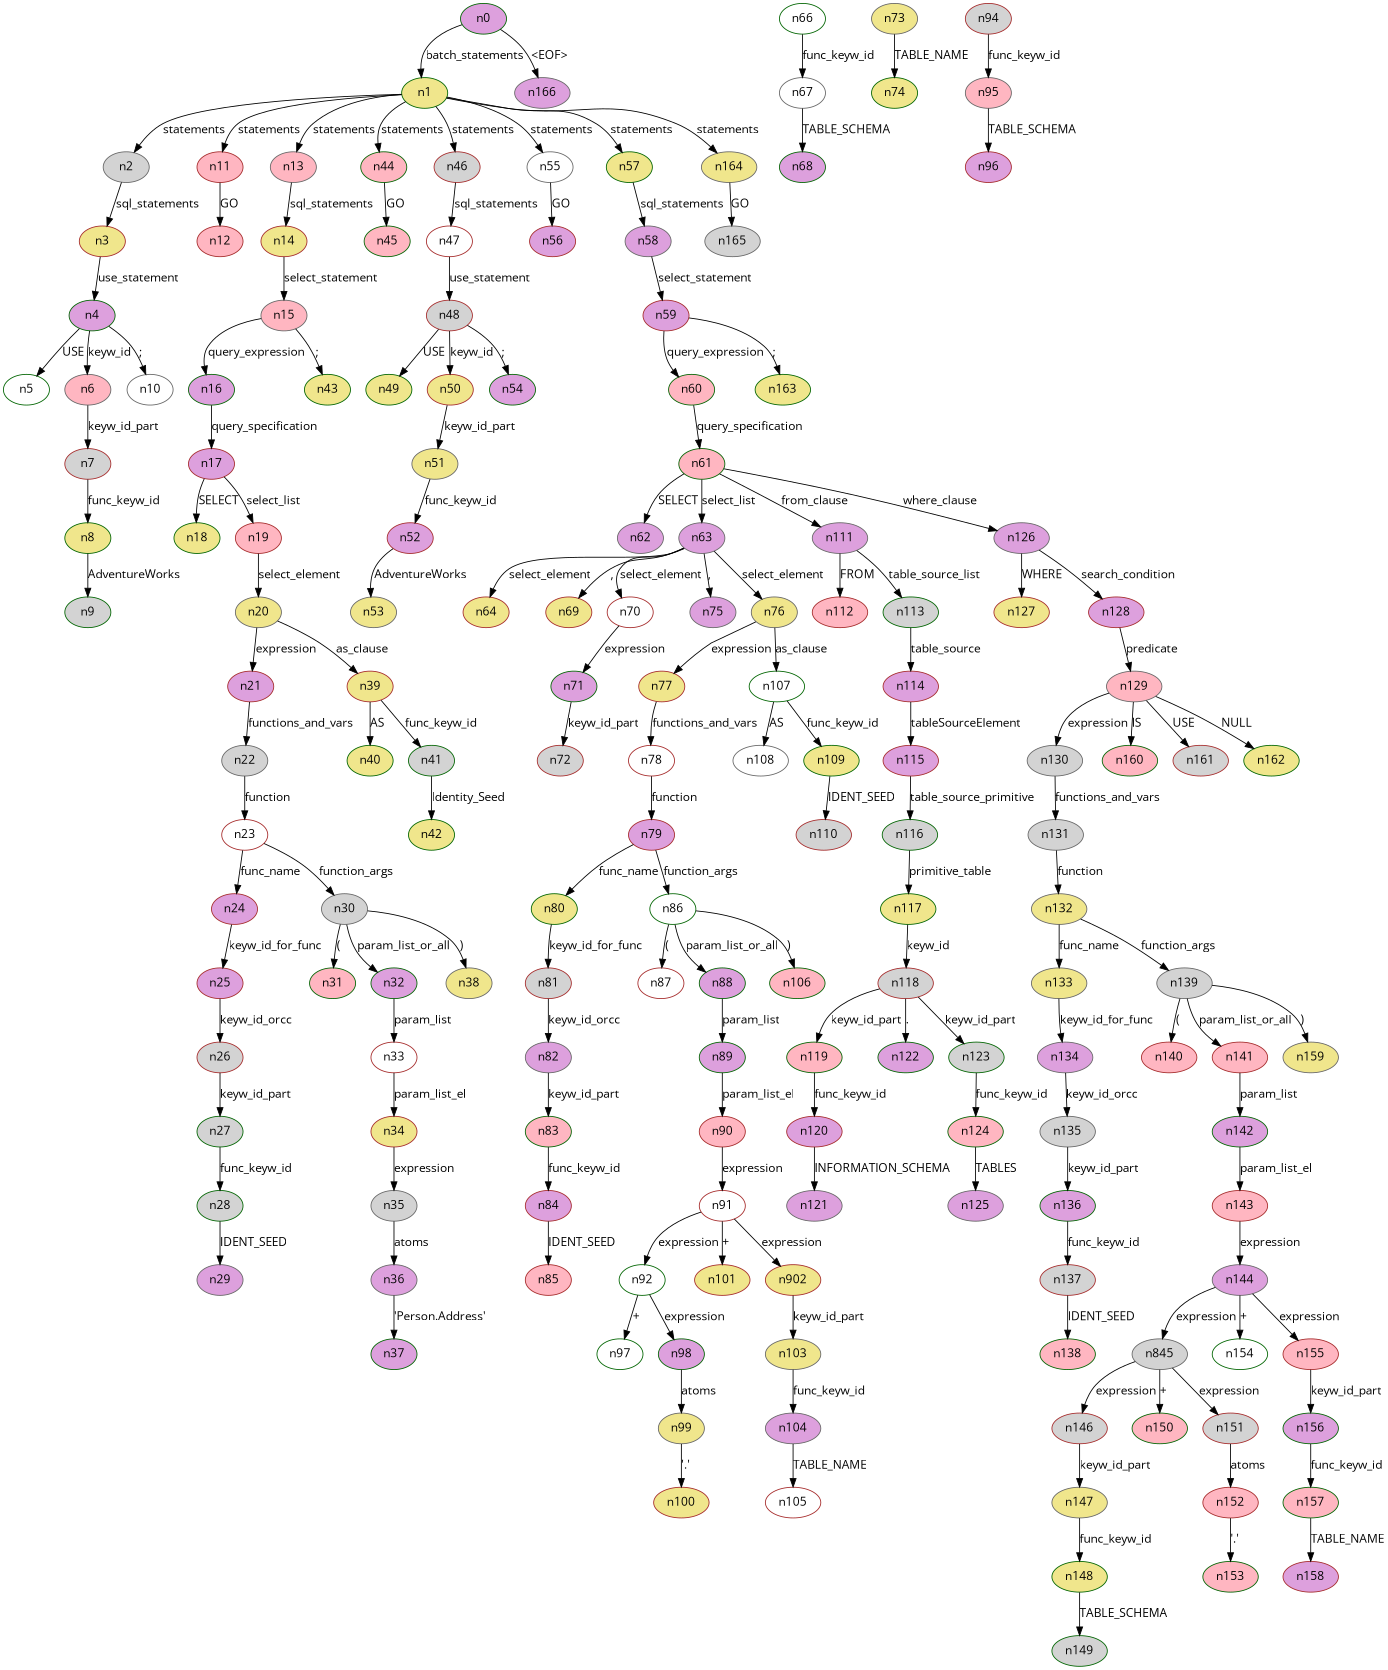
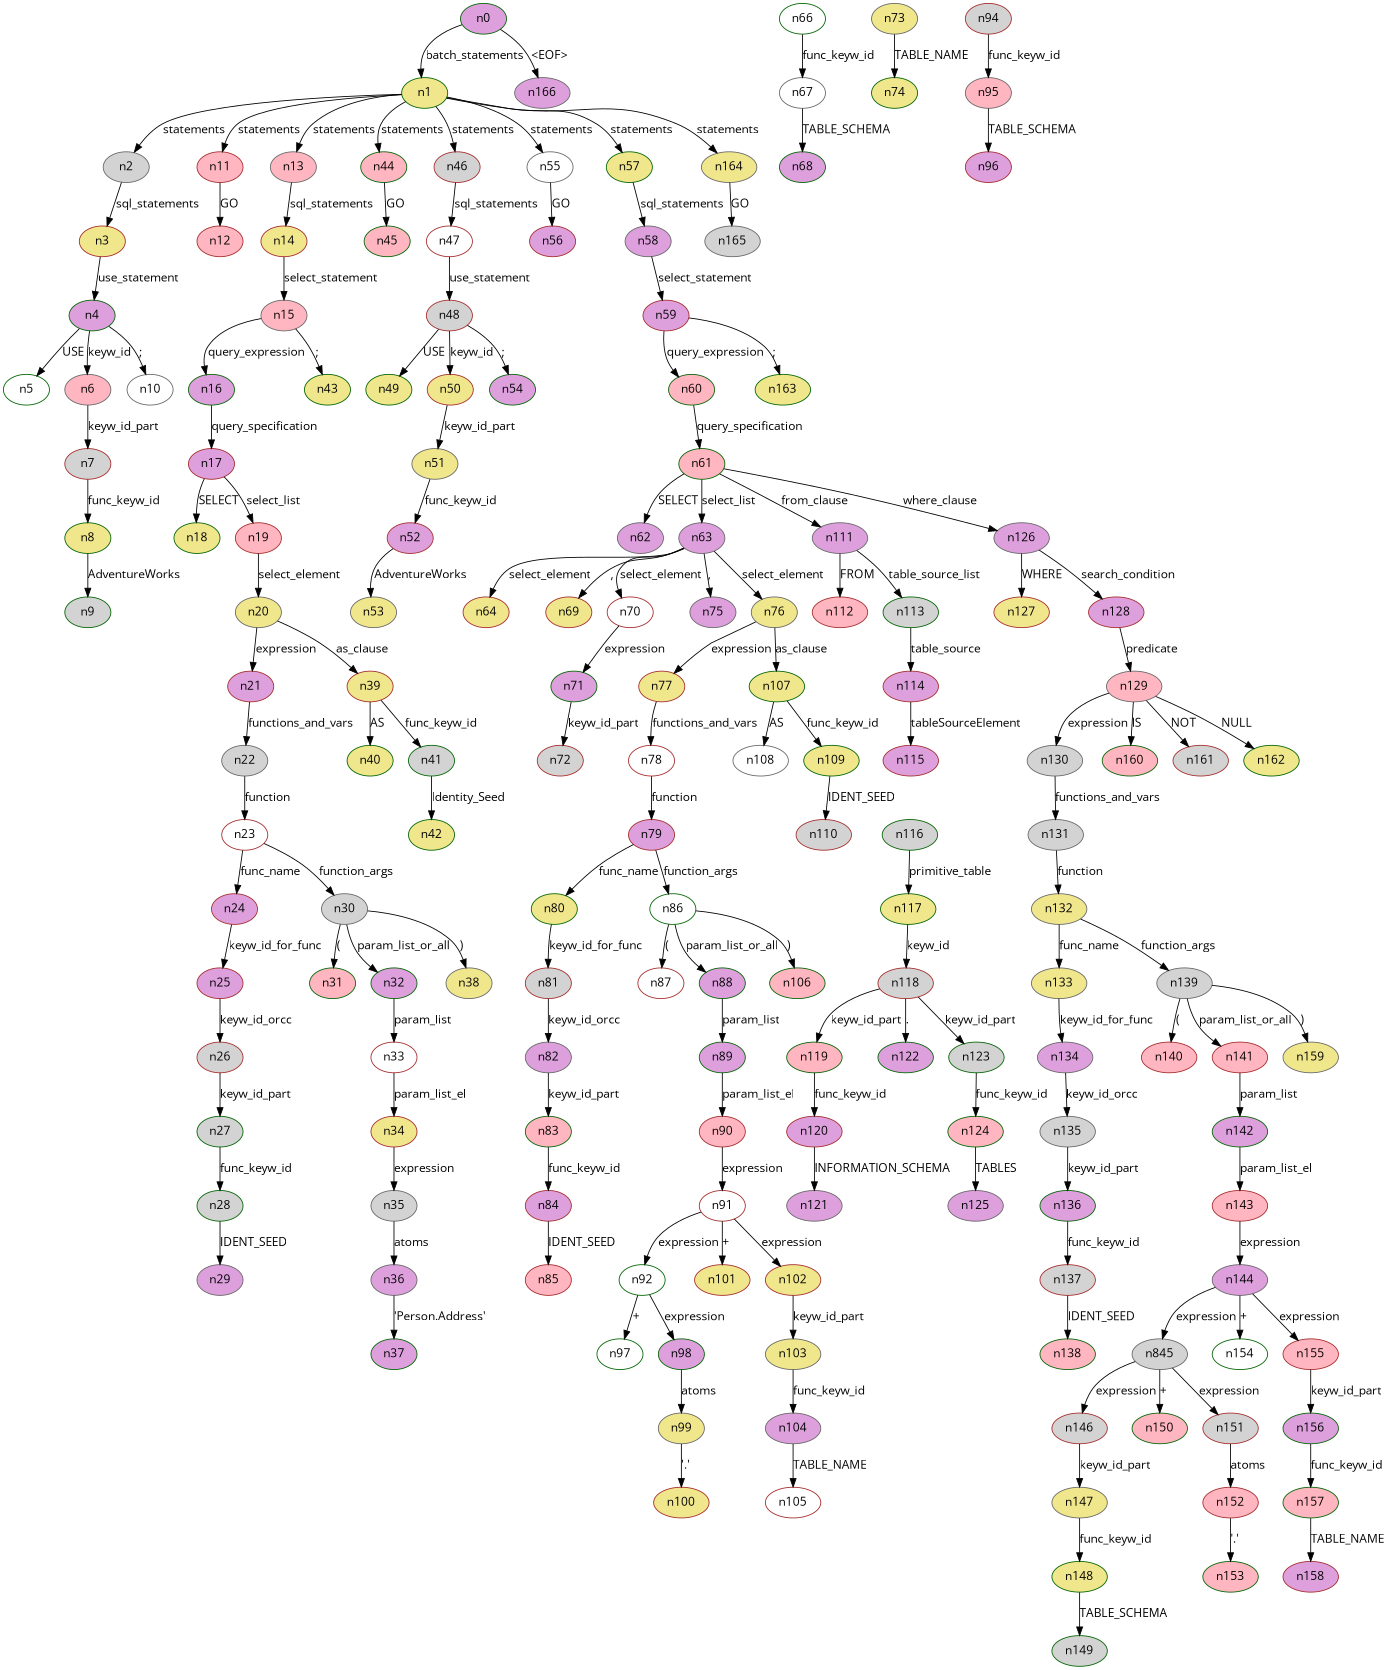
(777, 686) -> (777, 686)
(1184, 724) -> (1184, 724)
(910, 794) -> none
(793, 1280) -> (793, 1280)
